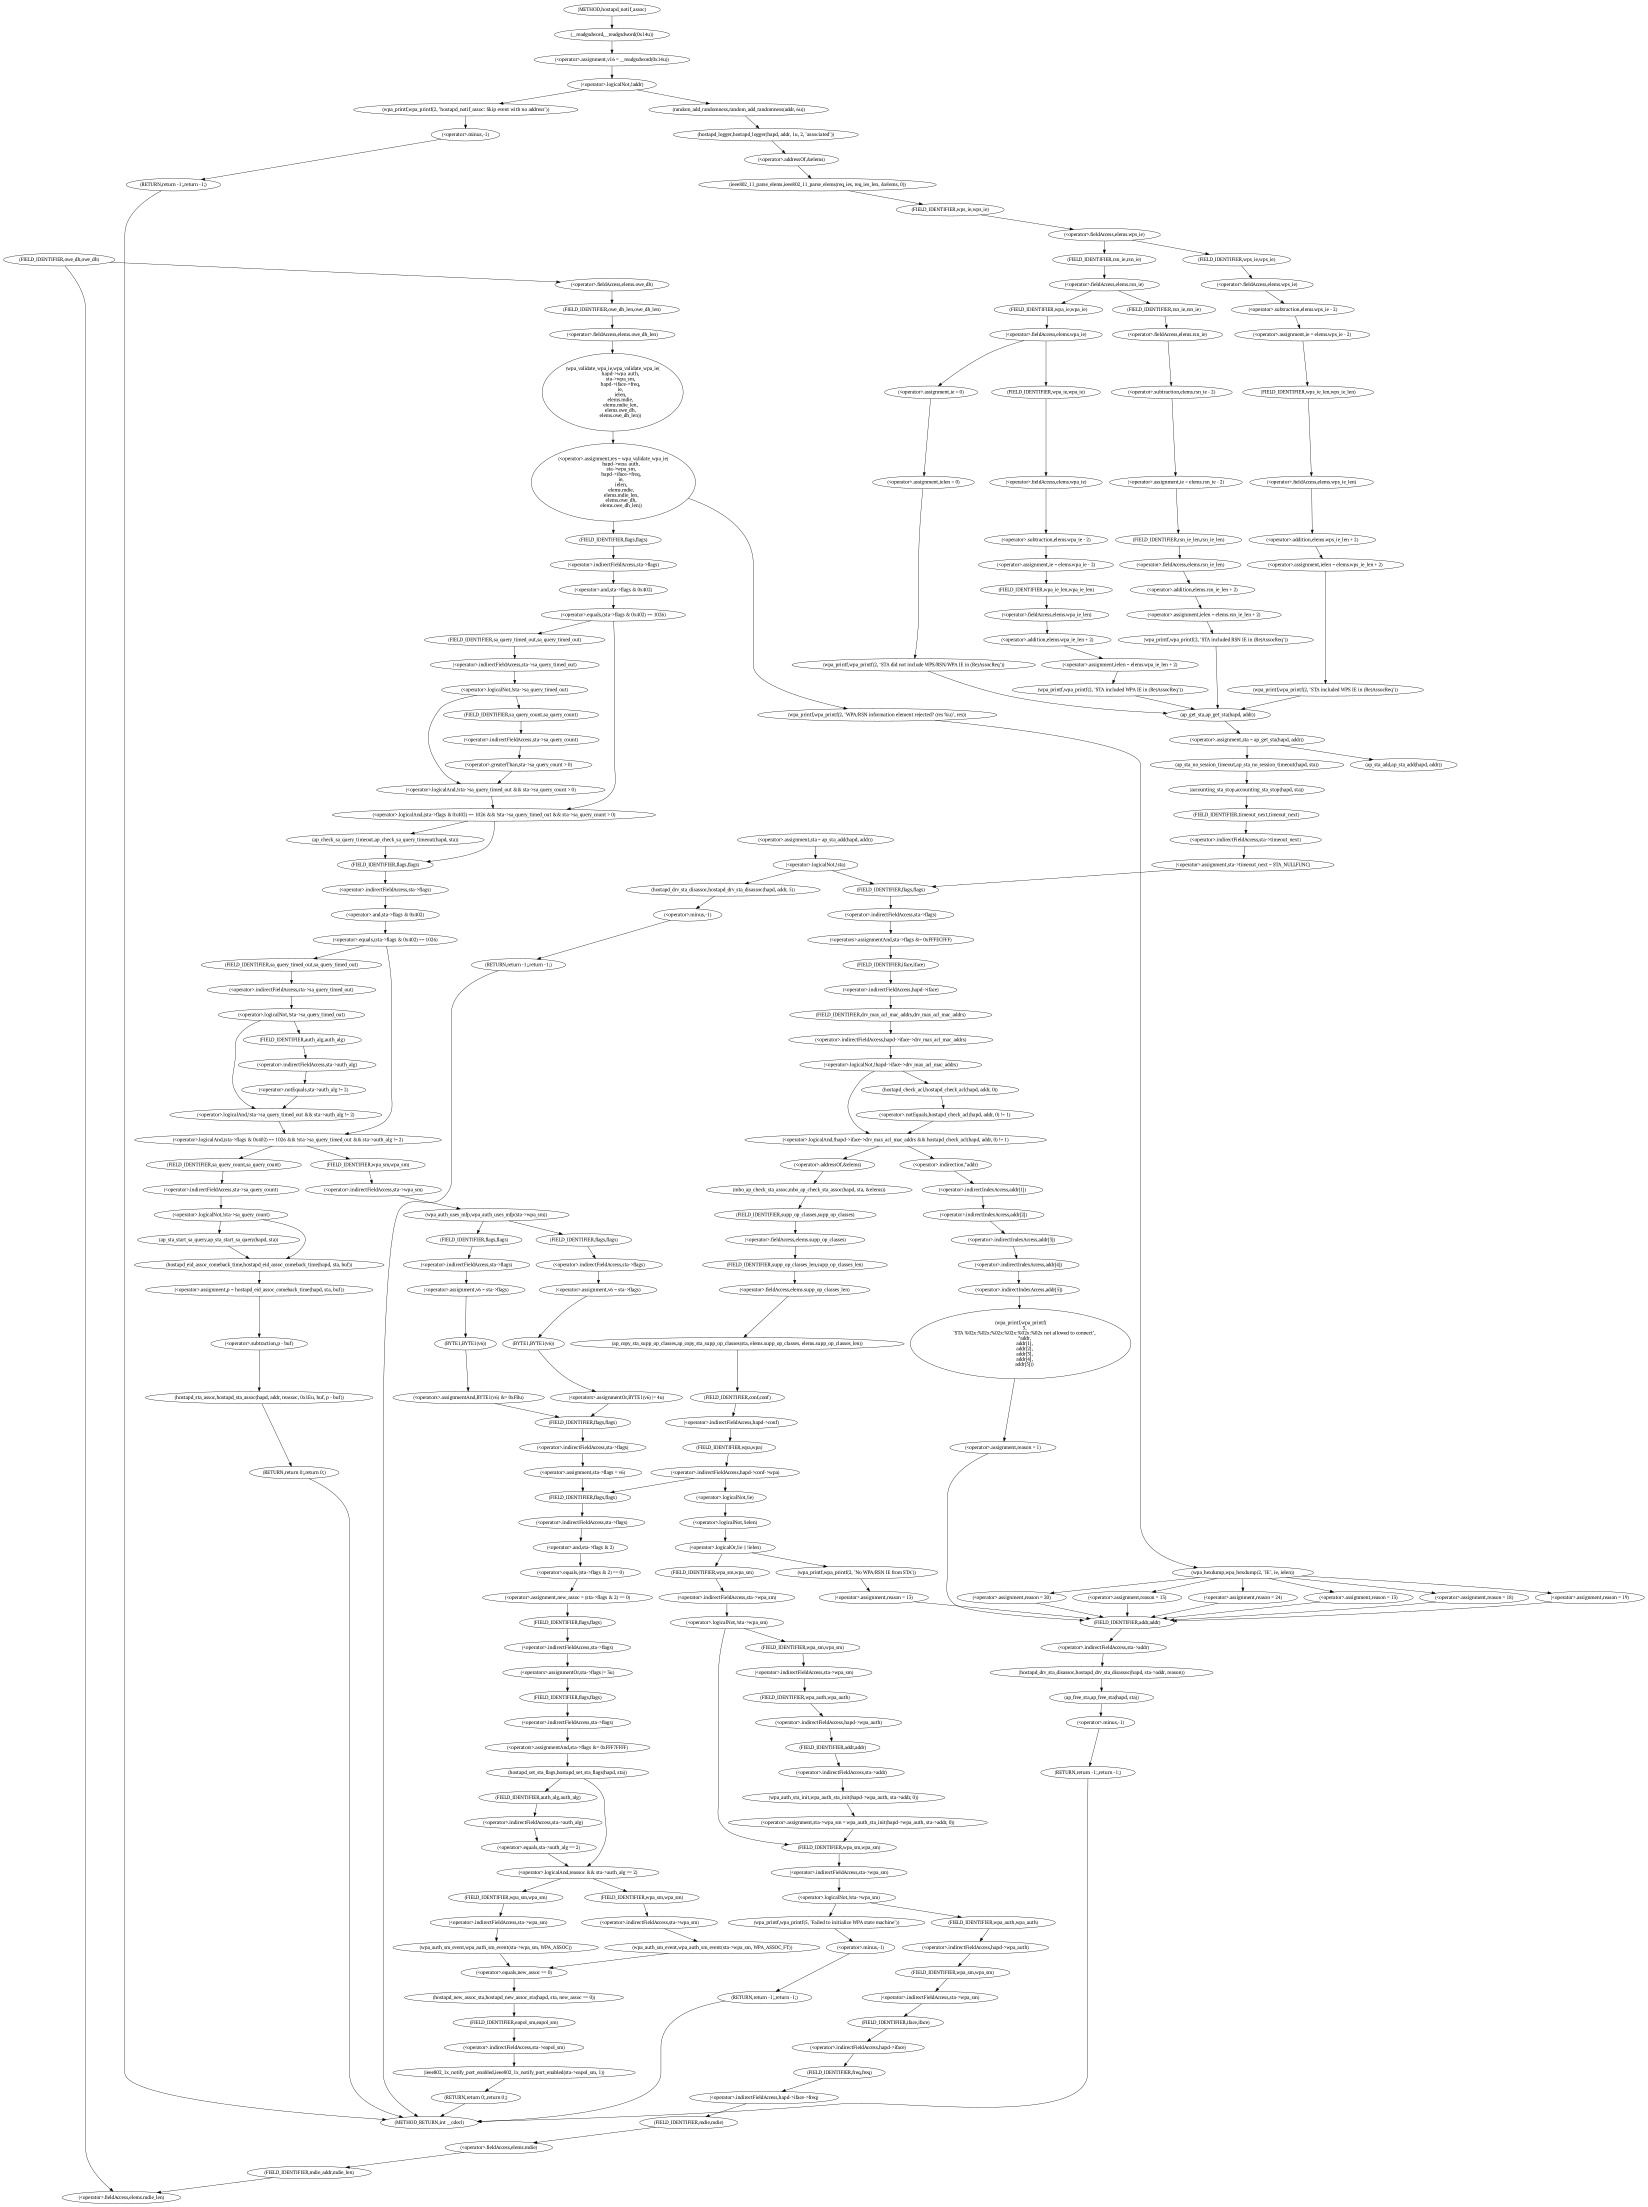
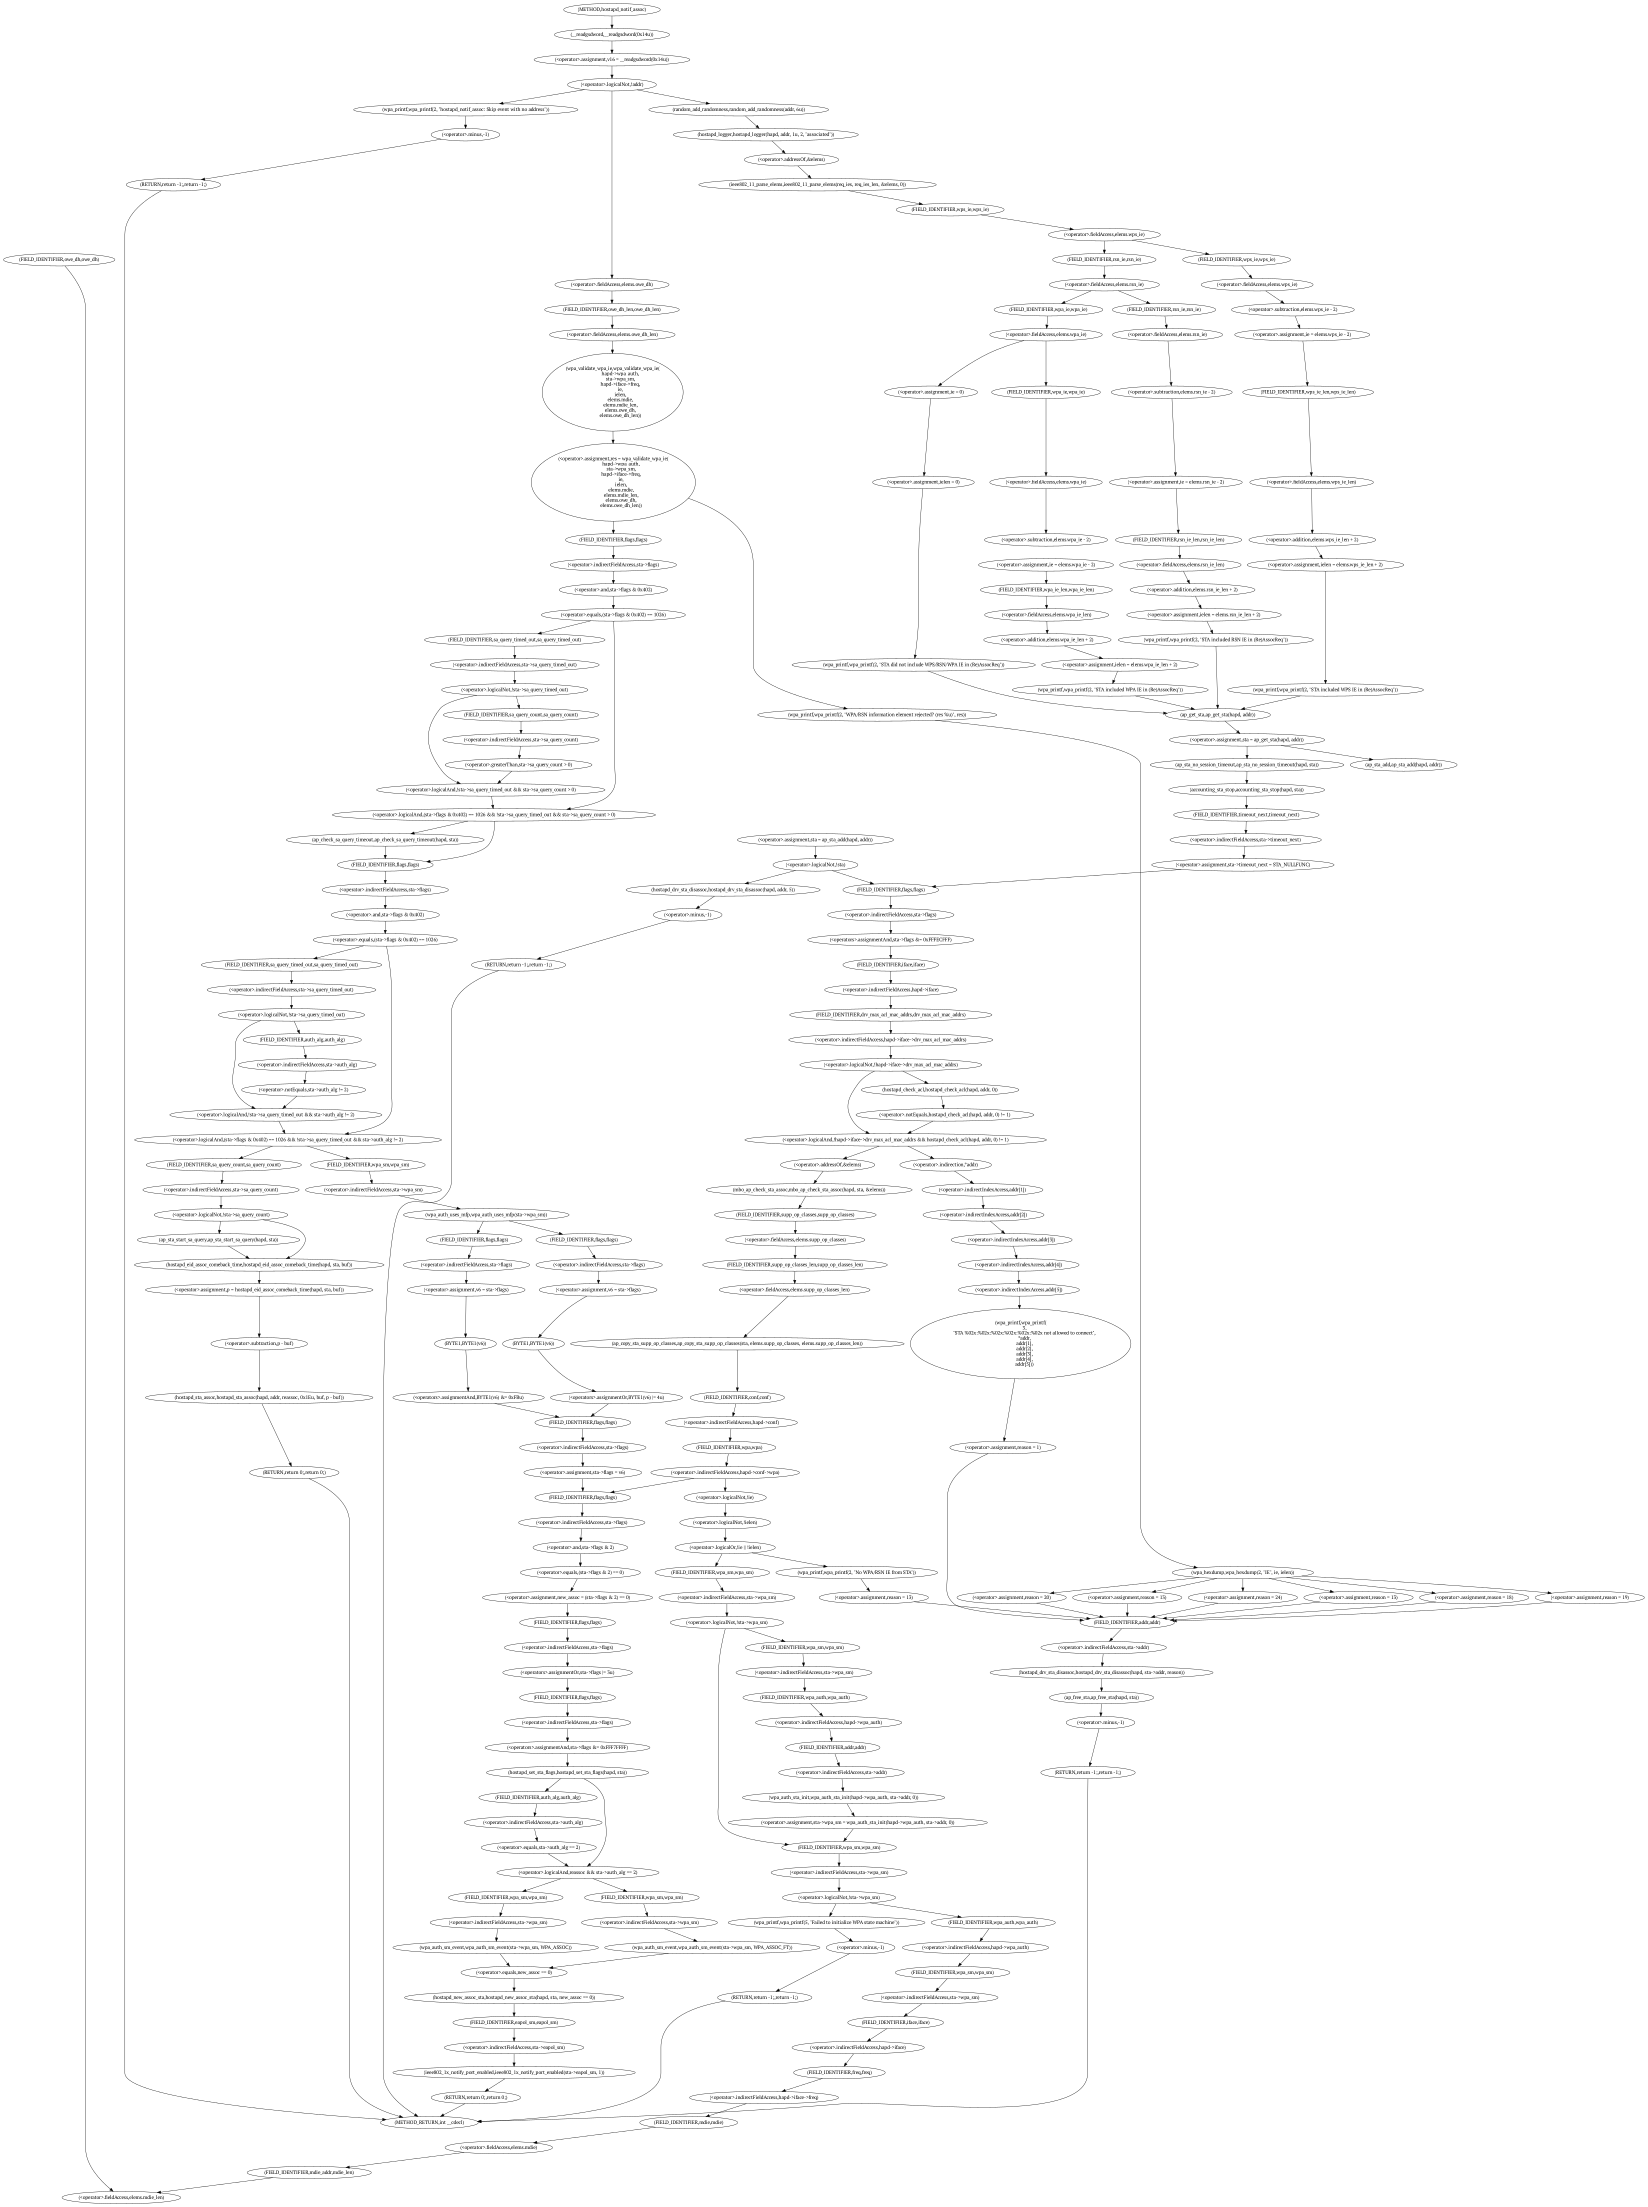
(333, 272) -> (612, 183)
(1046, 551) -> none
